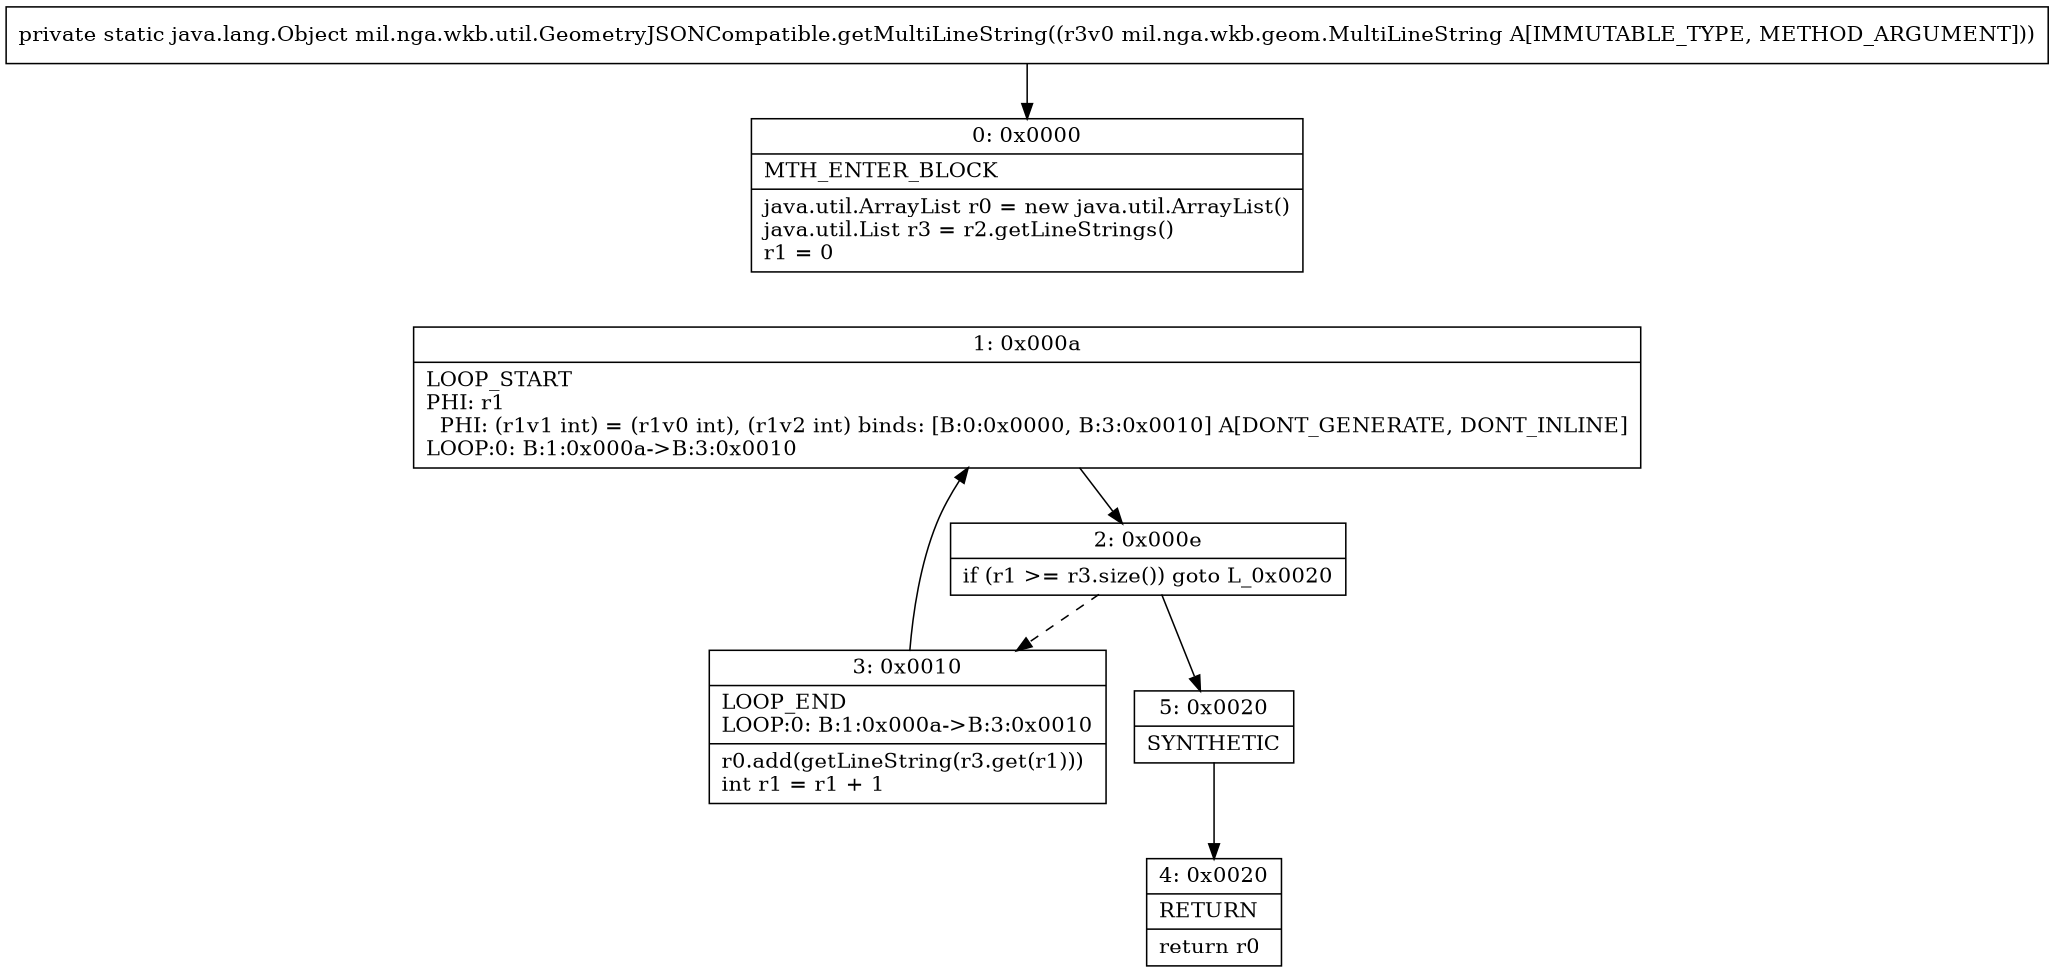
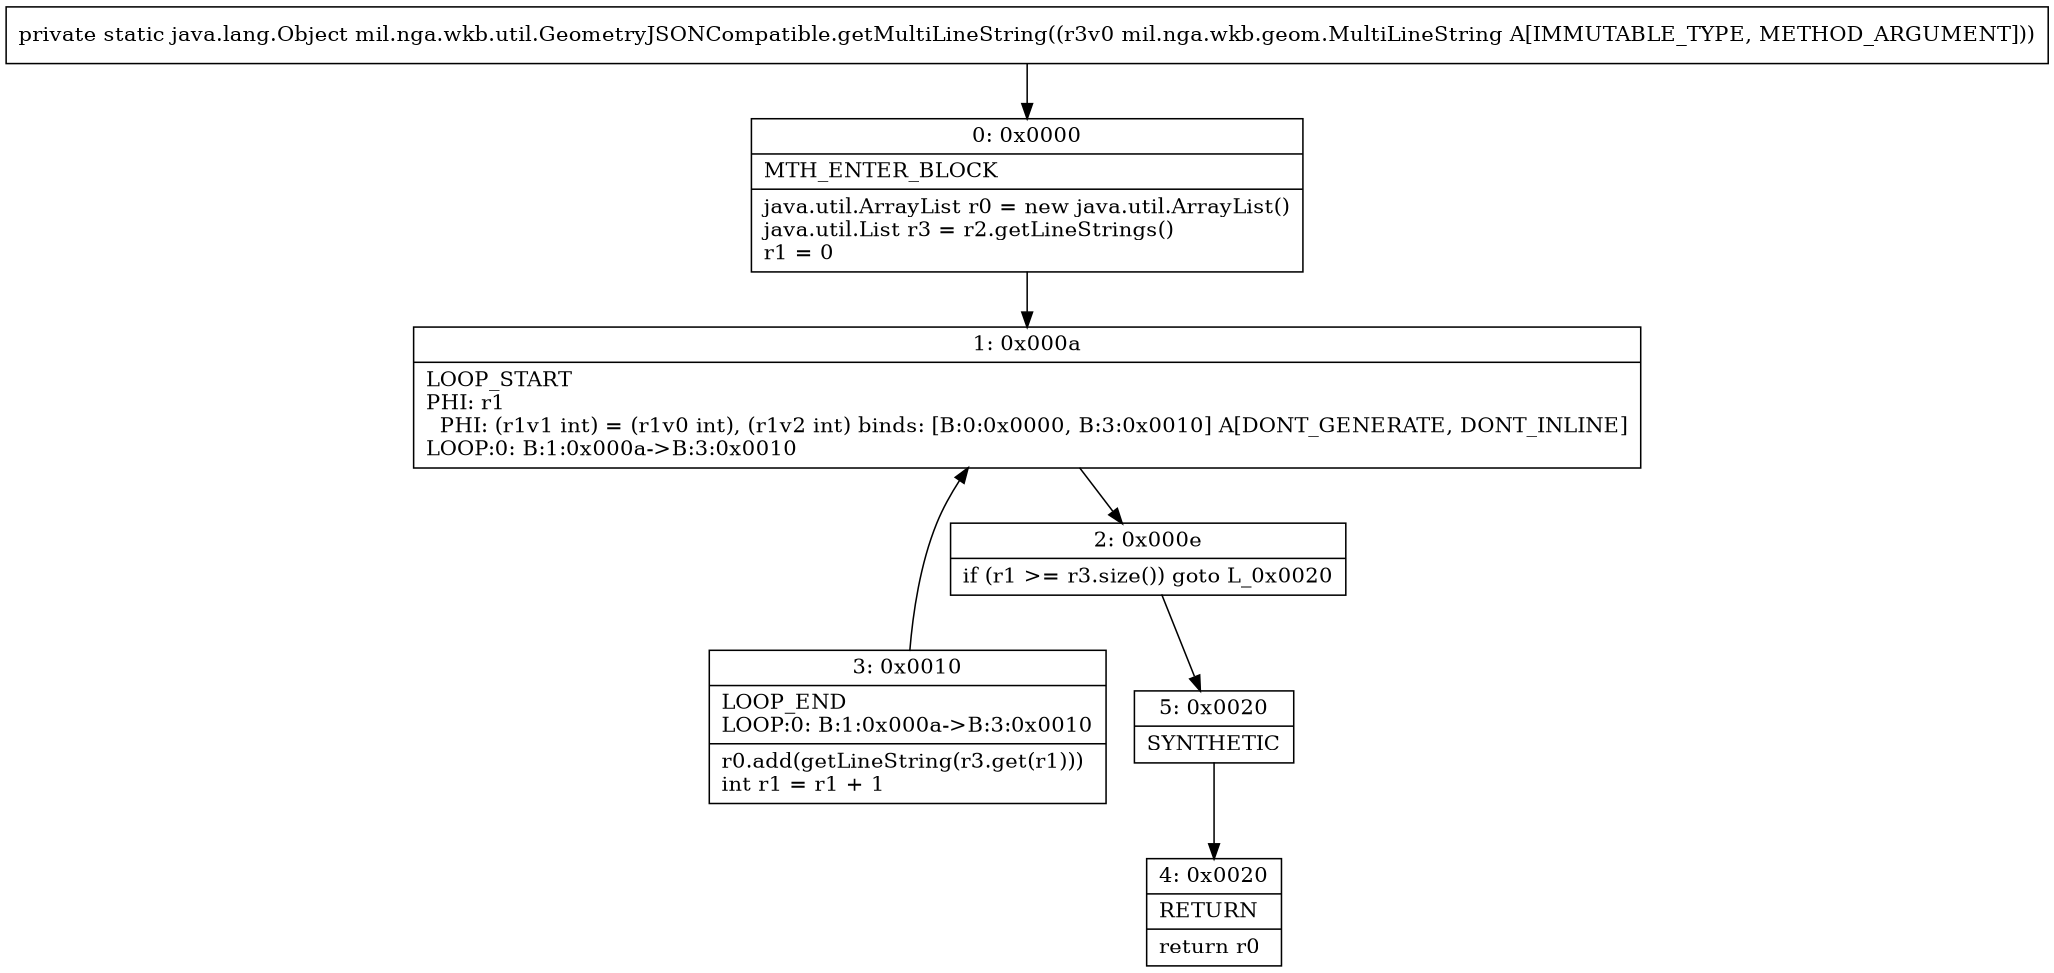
none -> (1027, 292)
(1064, 618) -> none
